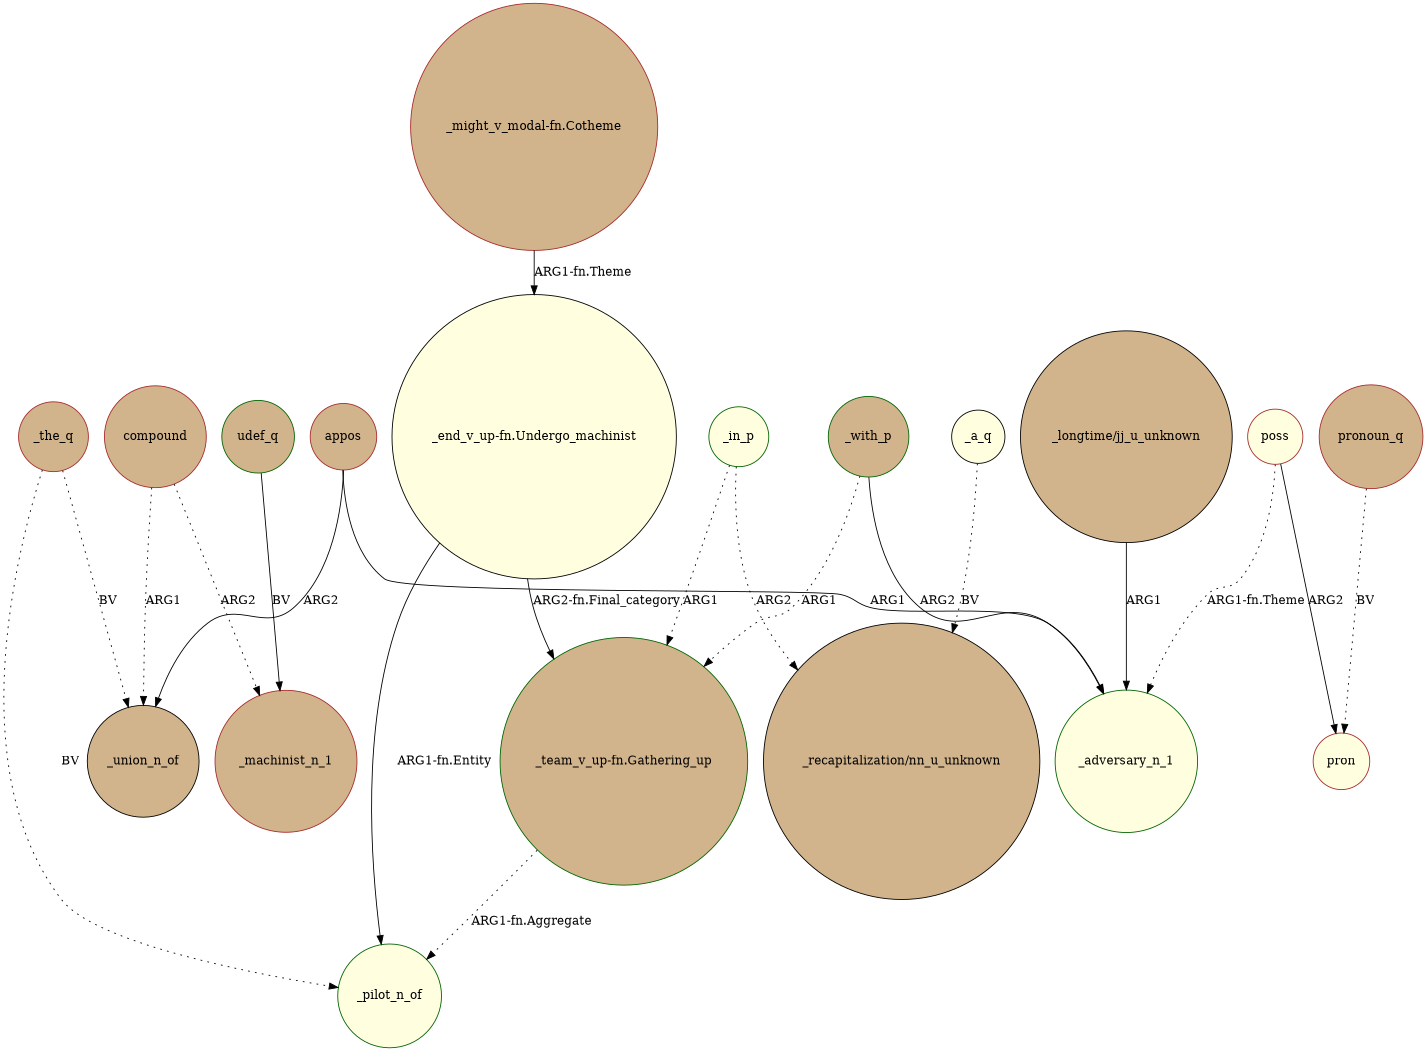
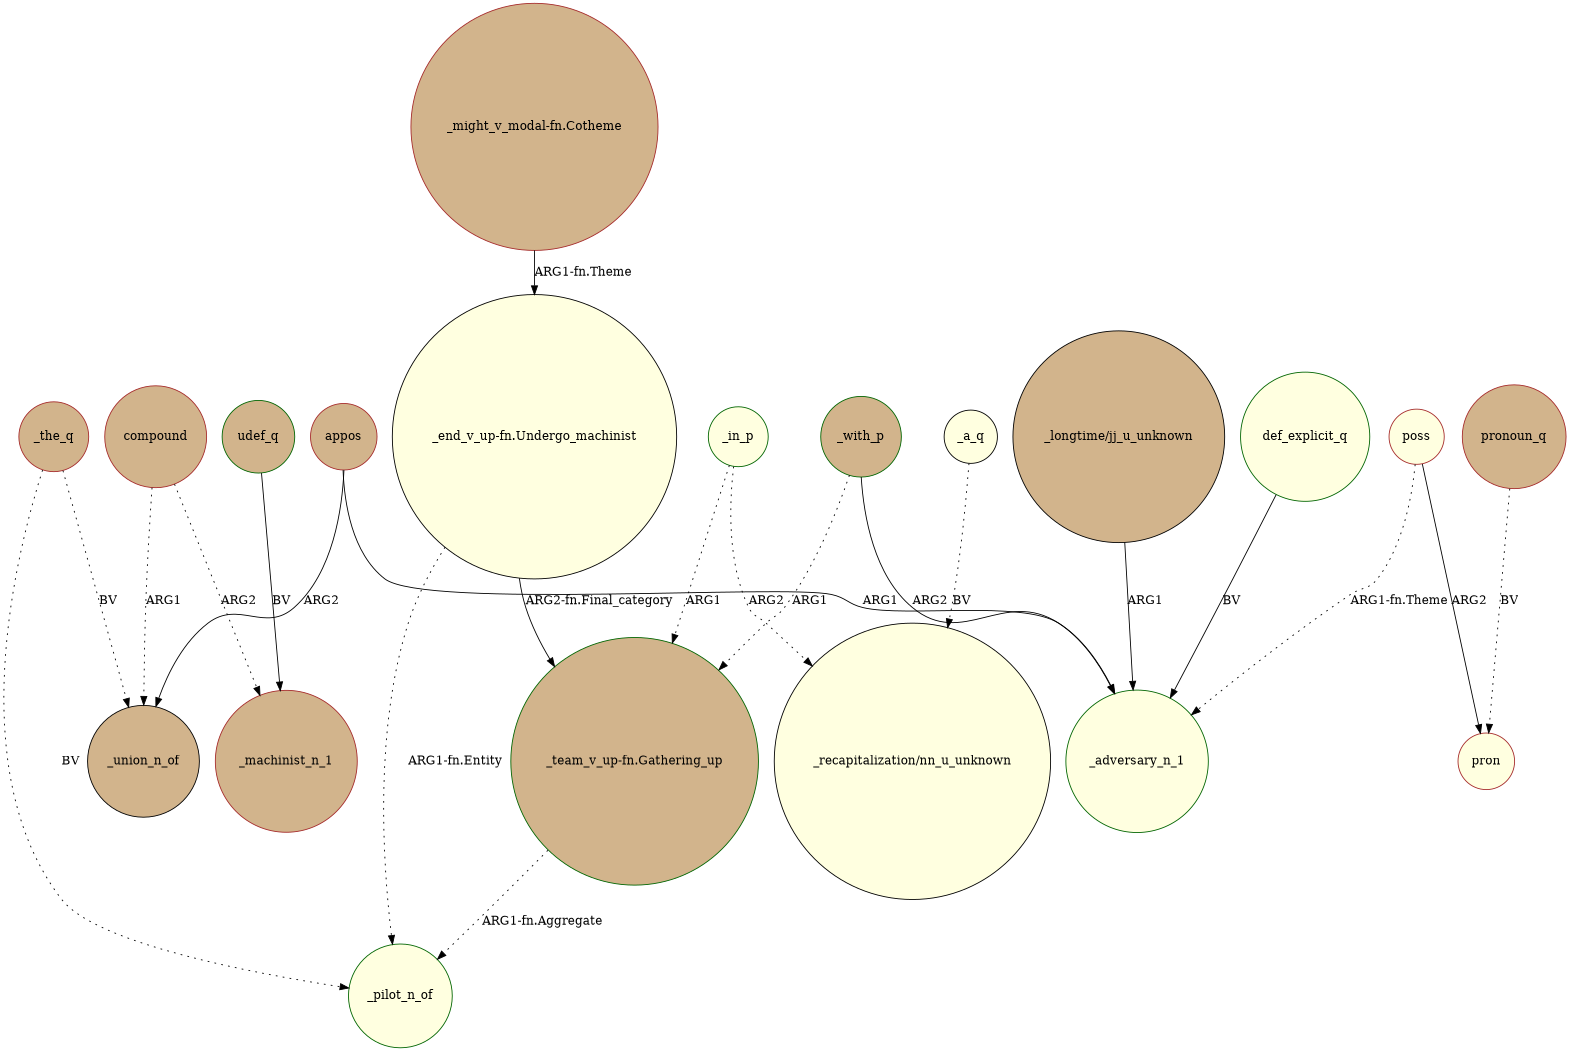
none -> (1305, 437)
(375, 733) -> (387, 736)
(902, 761) -> (912, 761)
